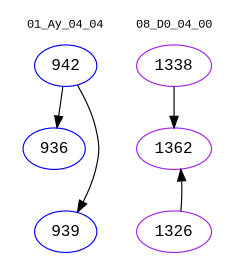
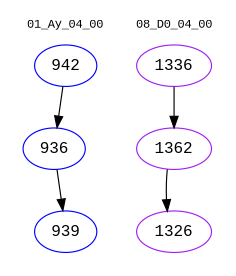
(66, 25) -> (66, 25)
(174, 66) -> (174, 66)
(98, 143) -> (59, 184)
(182, 196) -> (166, 184)
